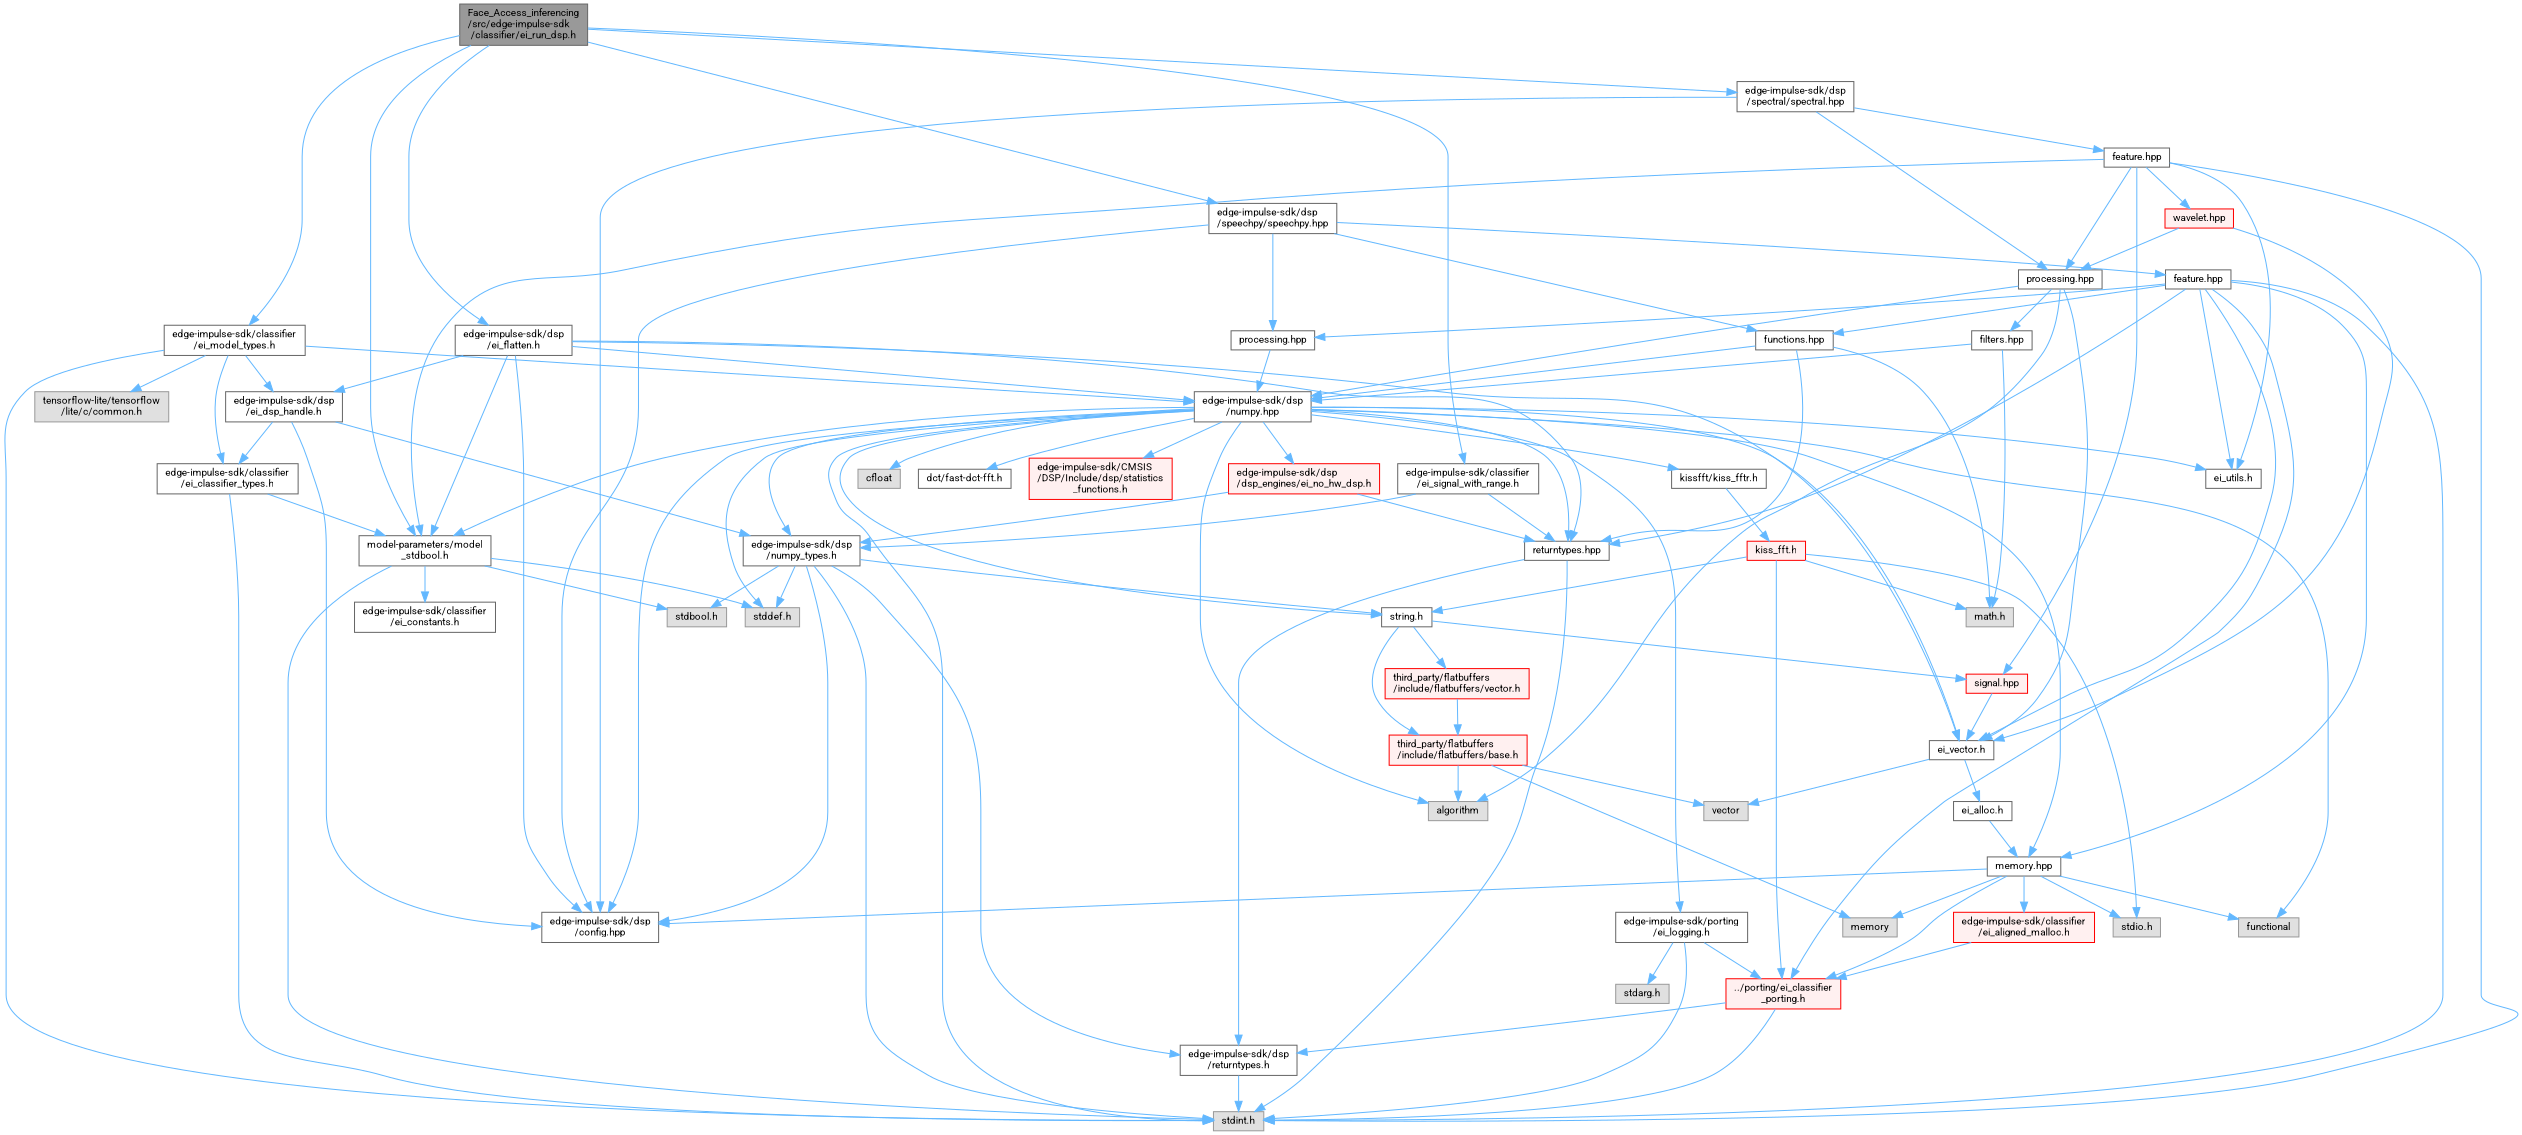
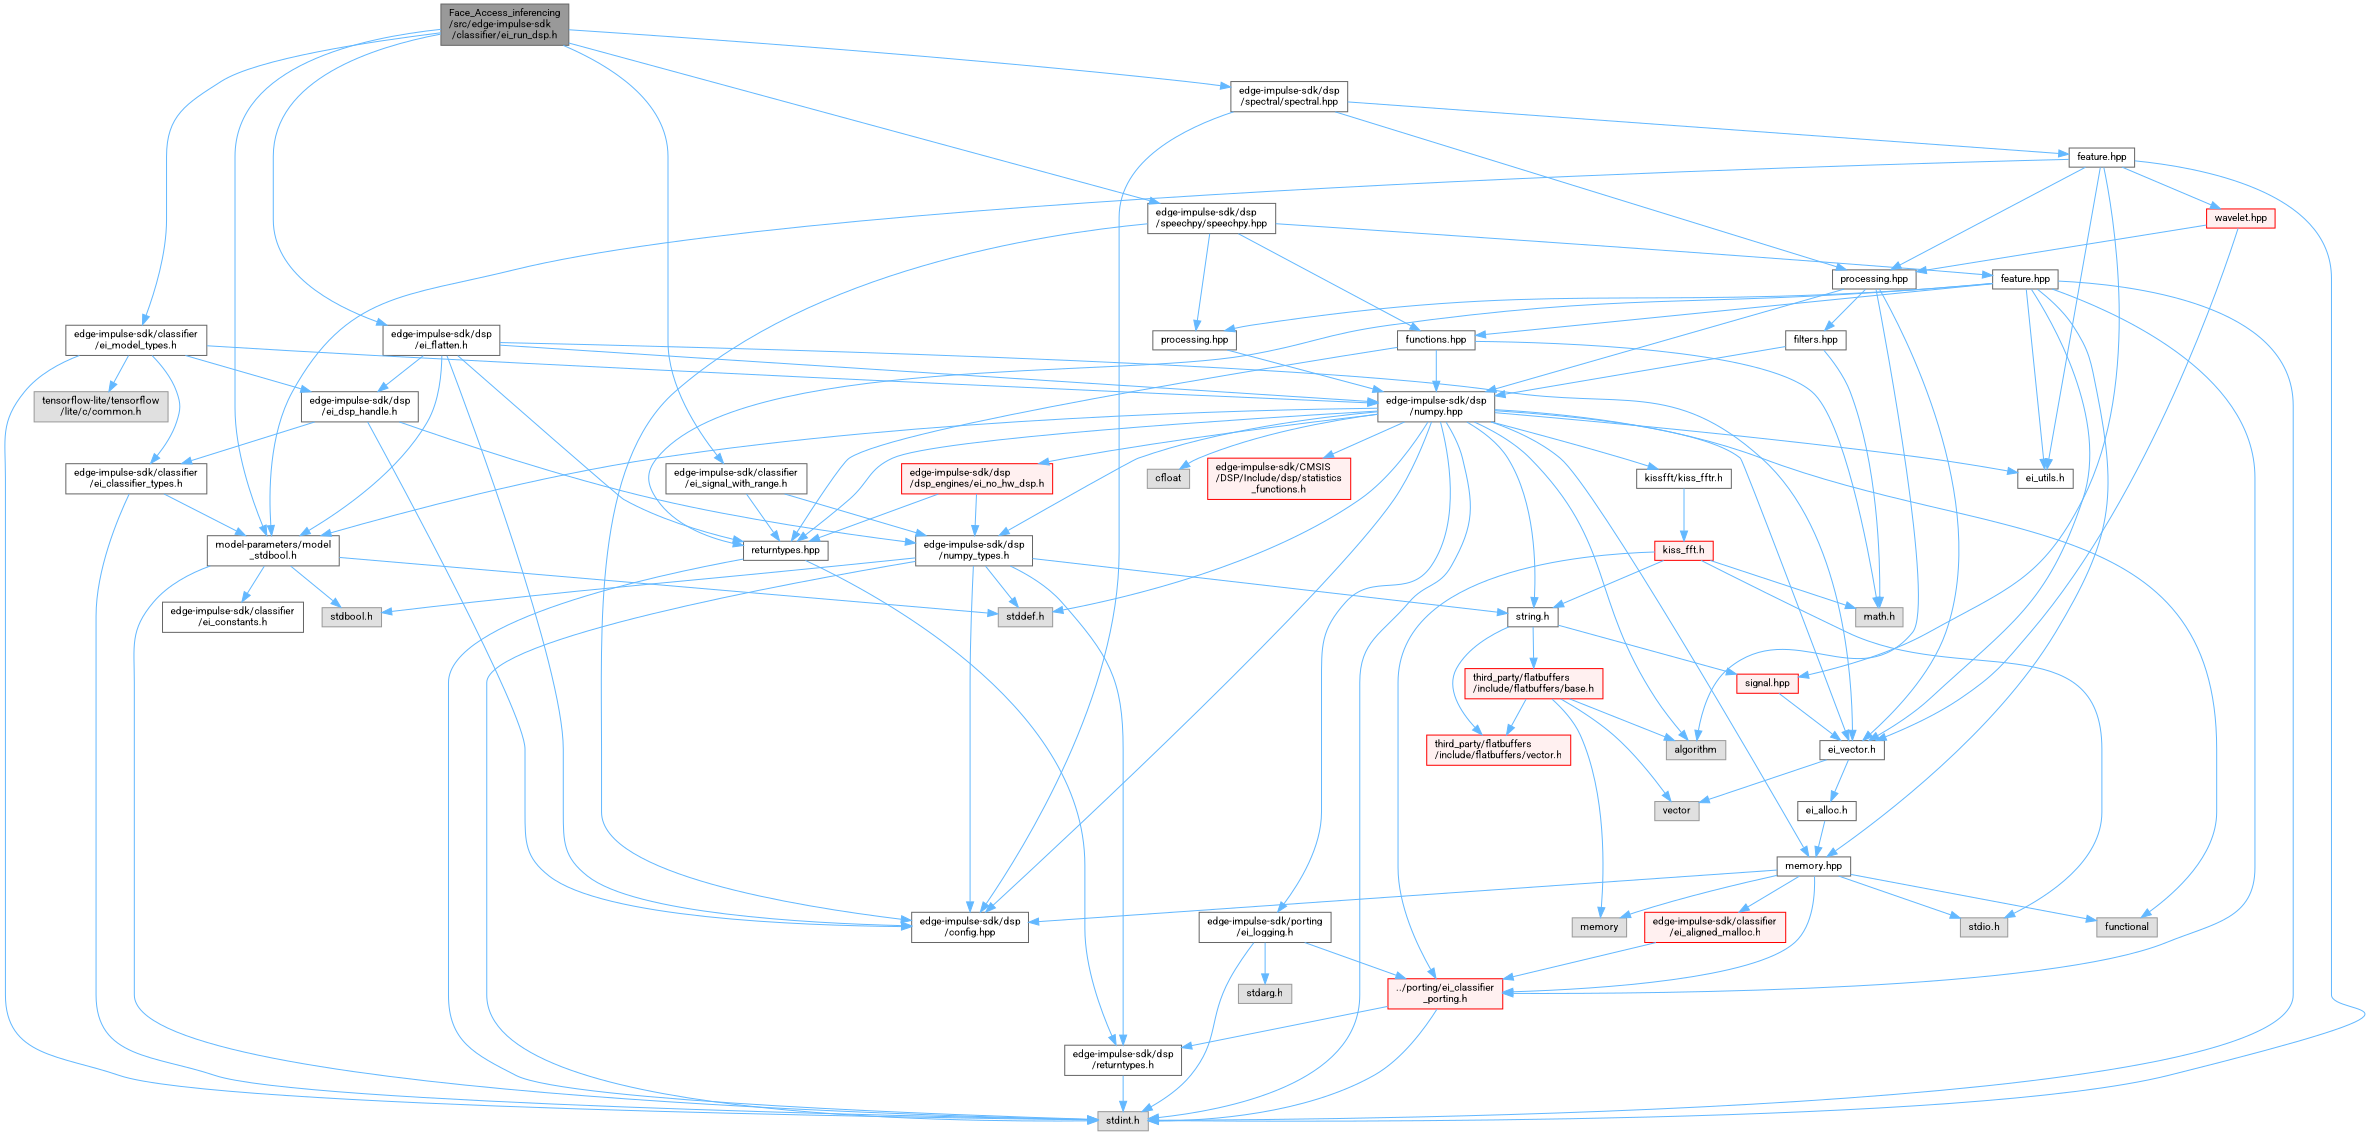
(965, 479) -> none
(1458, 712) -> (1519, 713)
